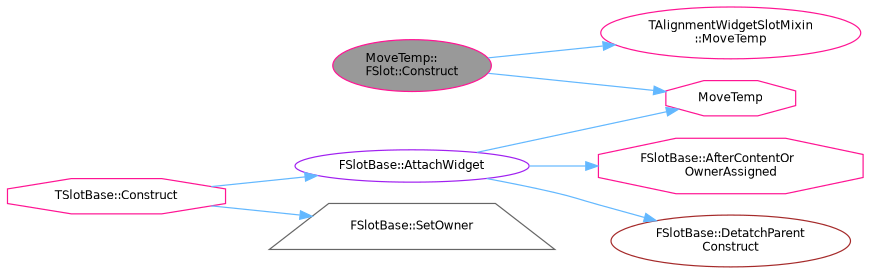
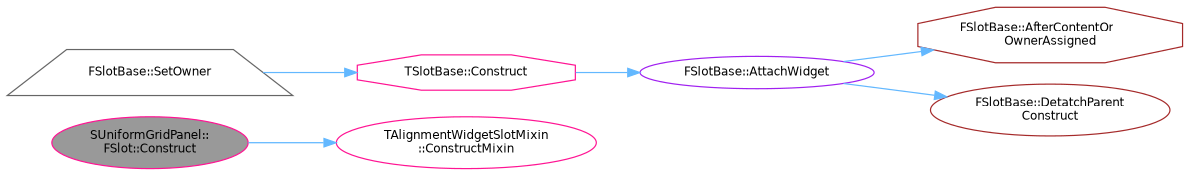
(731, 33) -> (466, 143)
(412, 66) -> (150, 143)
(731, 98) -> none
(731, 166) -> (1050, 35)
(256, 210) -> (304, 73)
